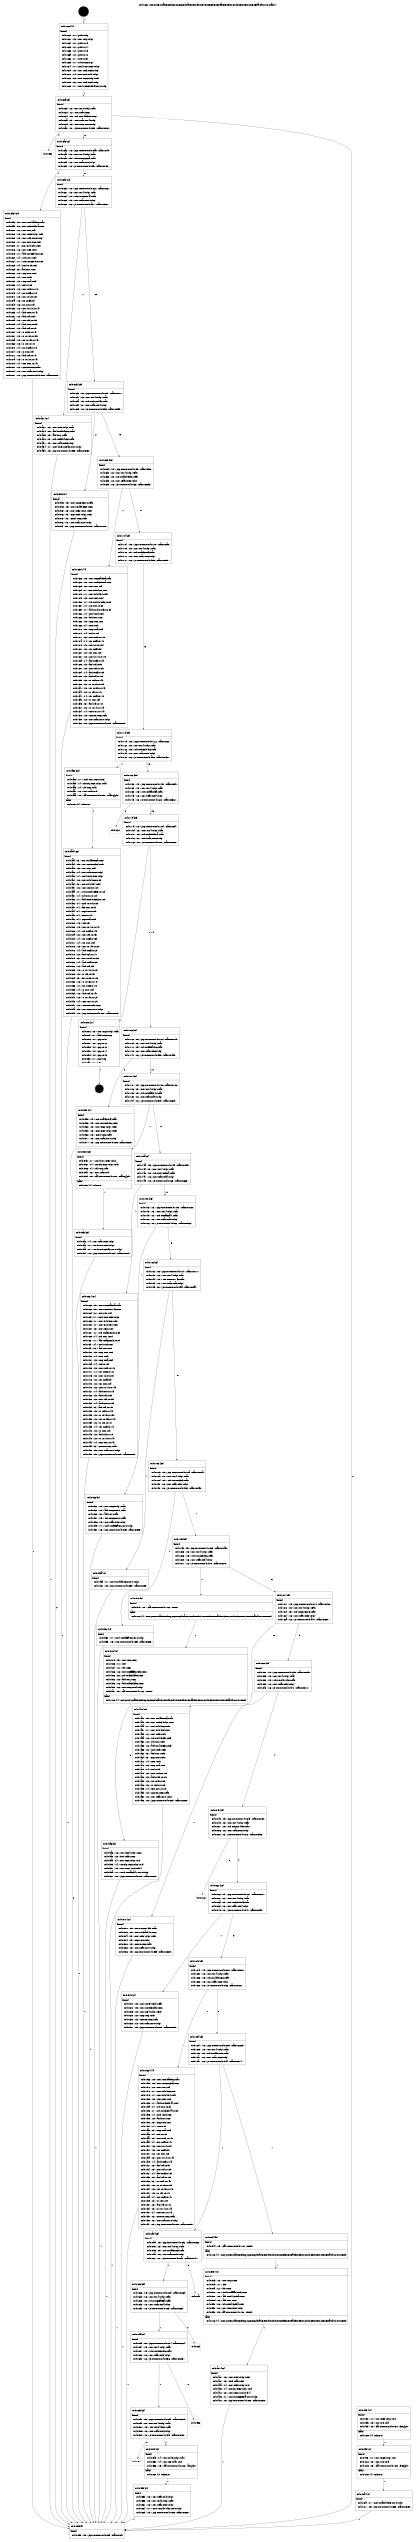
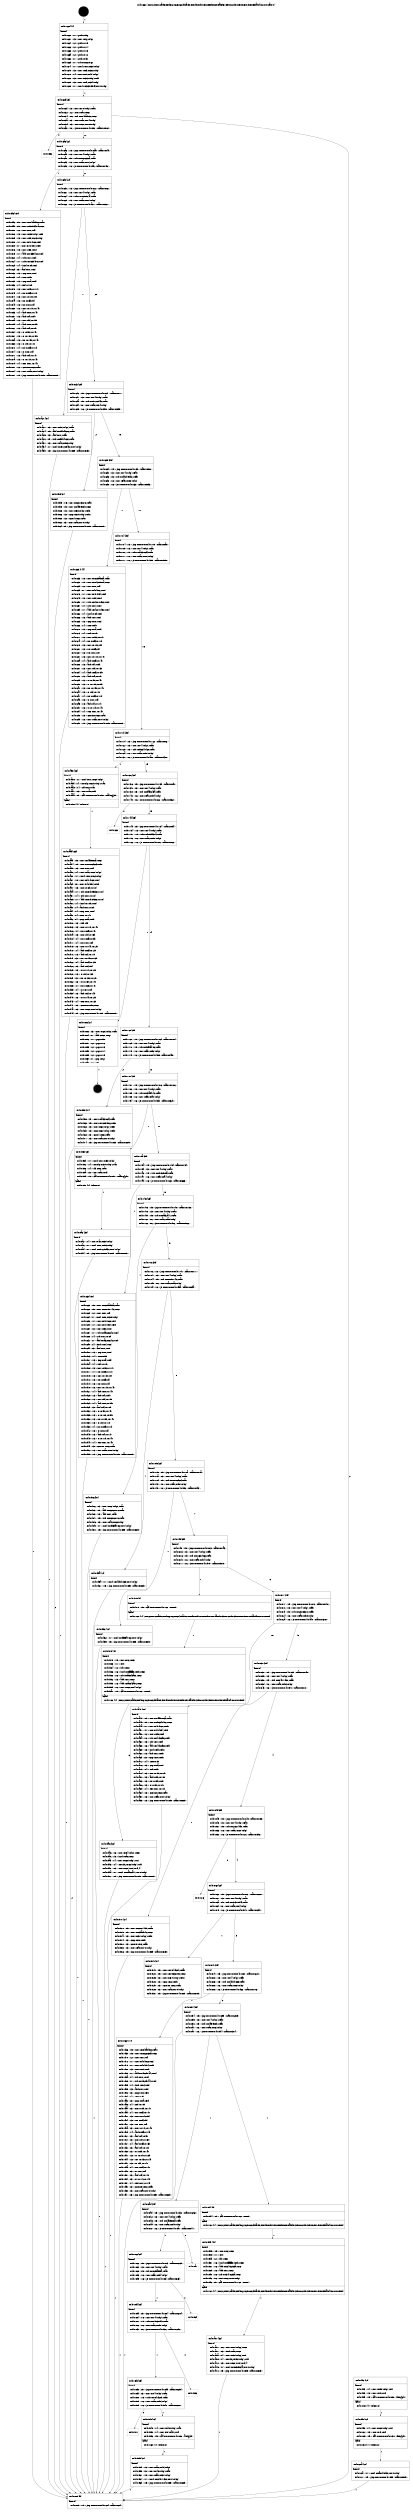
(122, 2276) -> (125, 2244)
